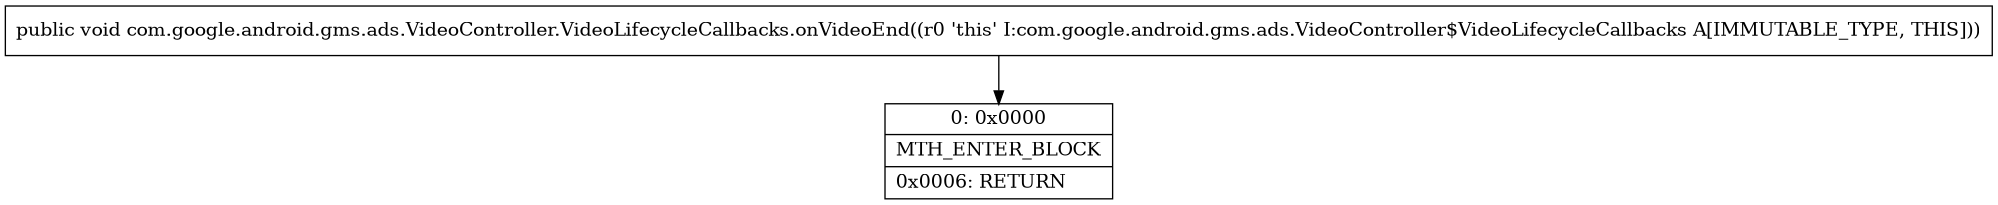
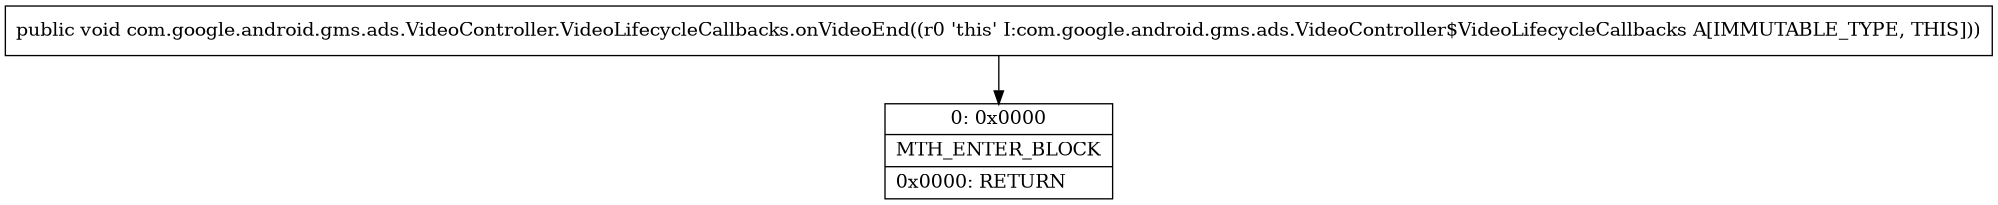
(990, 182) -> (990, 182)
